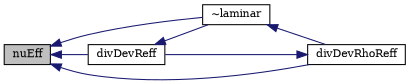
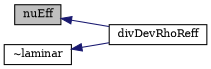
(131, 26) -> none
(127, 55) -> none
